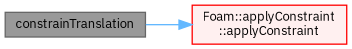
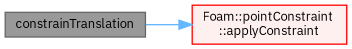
(269, 25) -> (269, 25)
